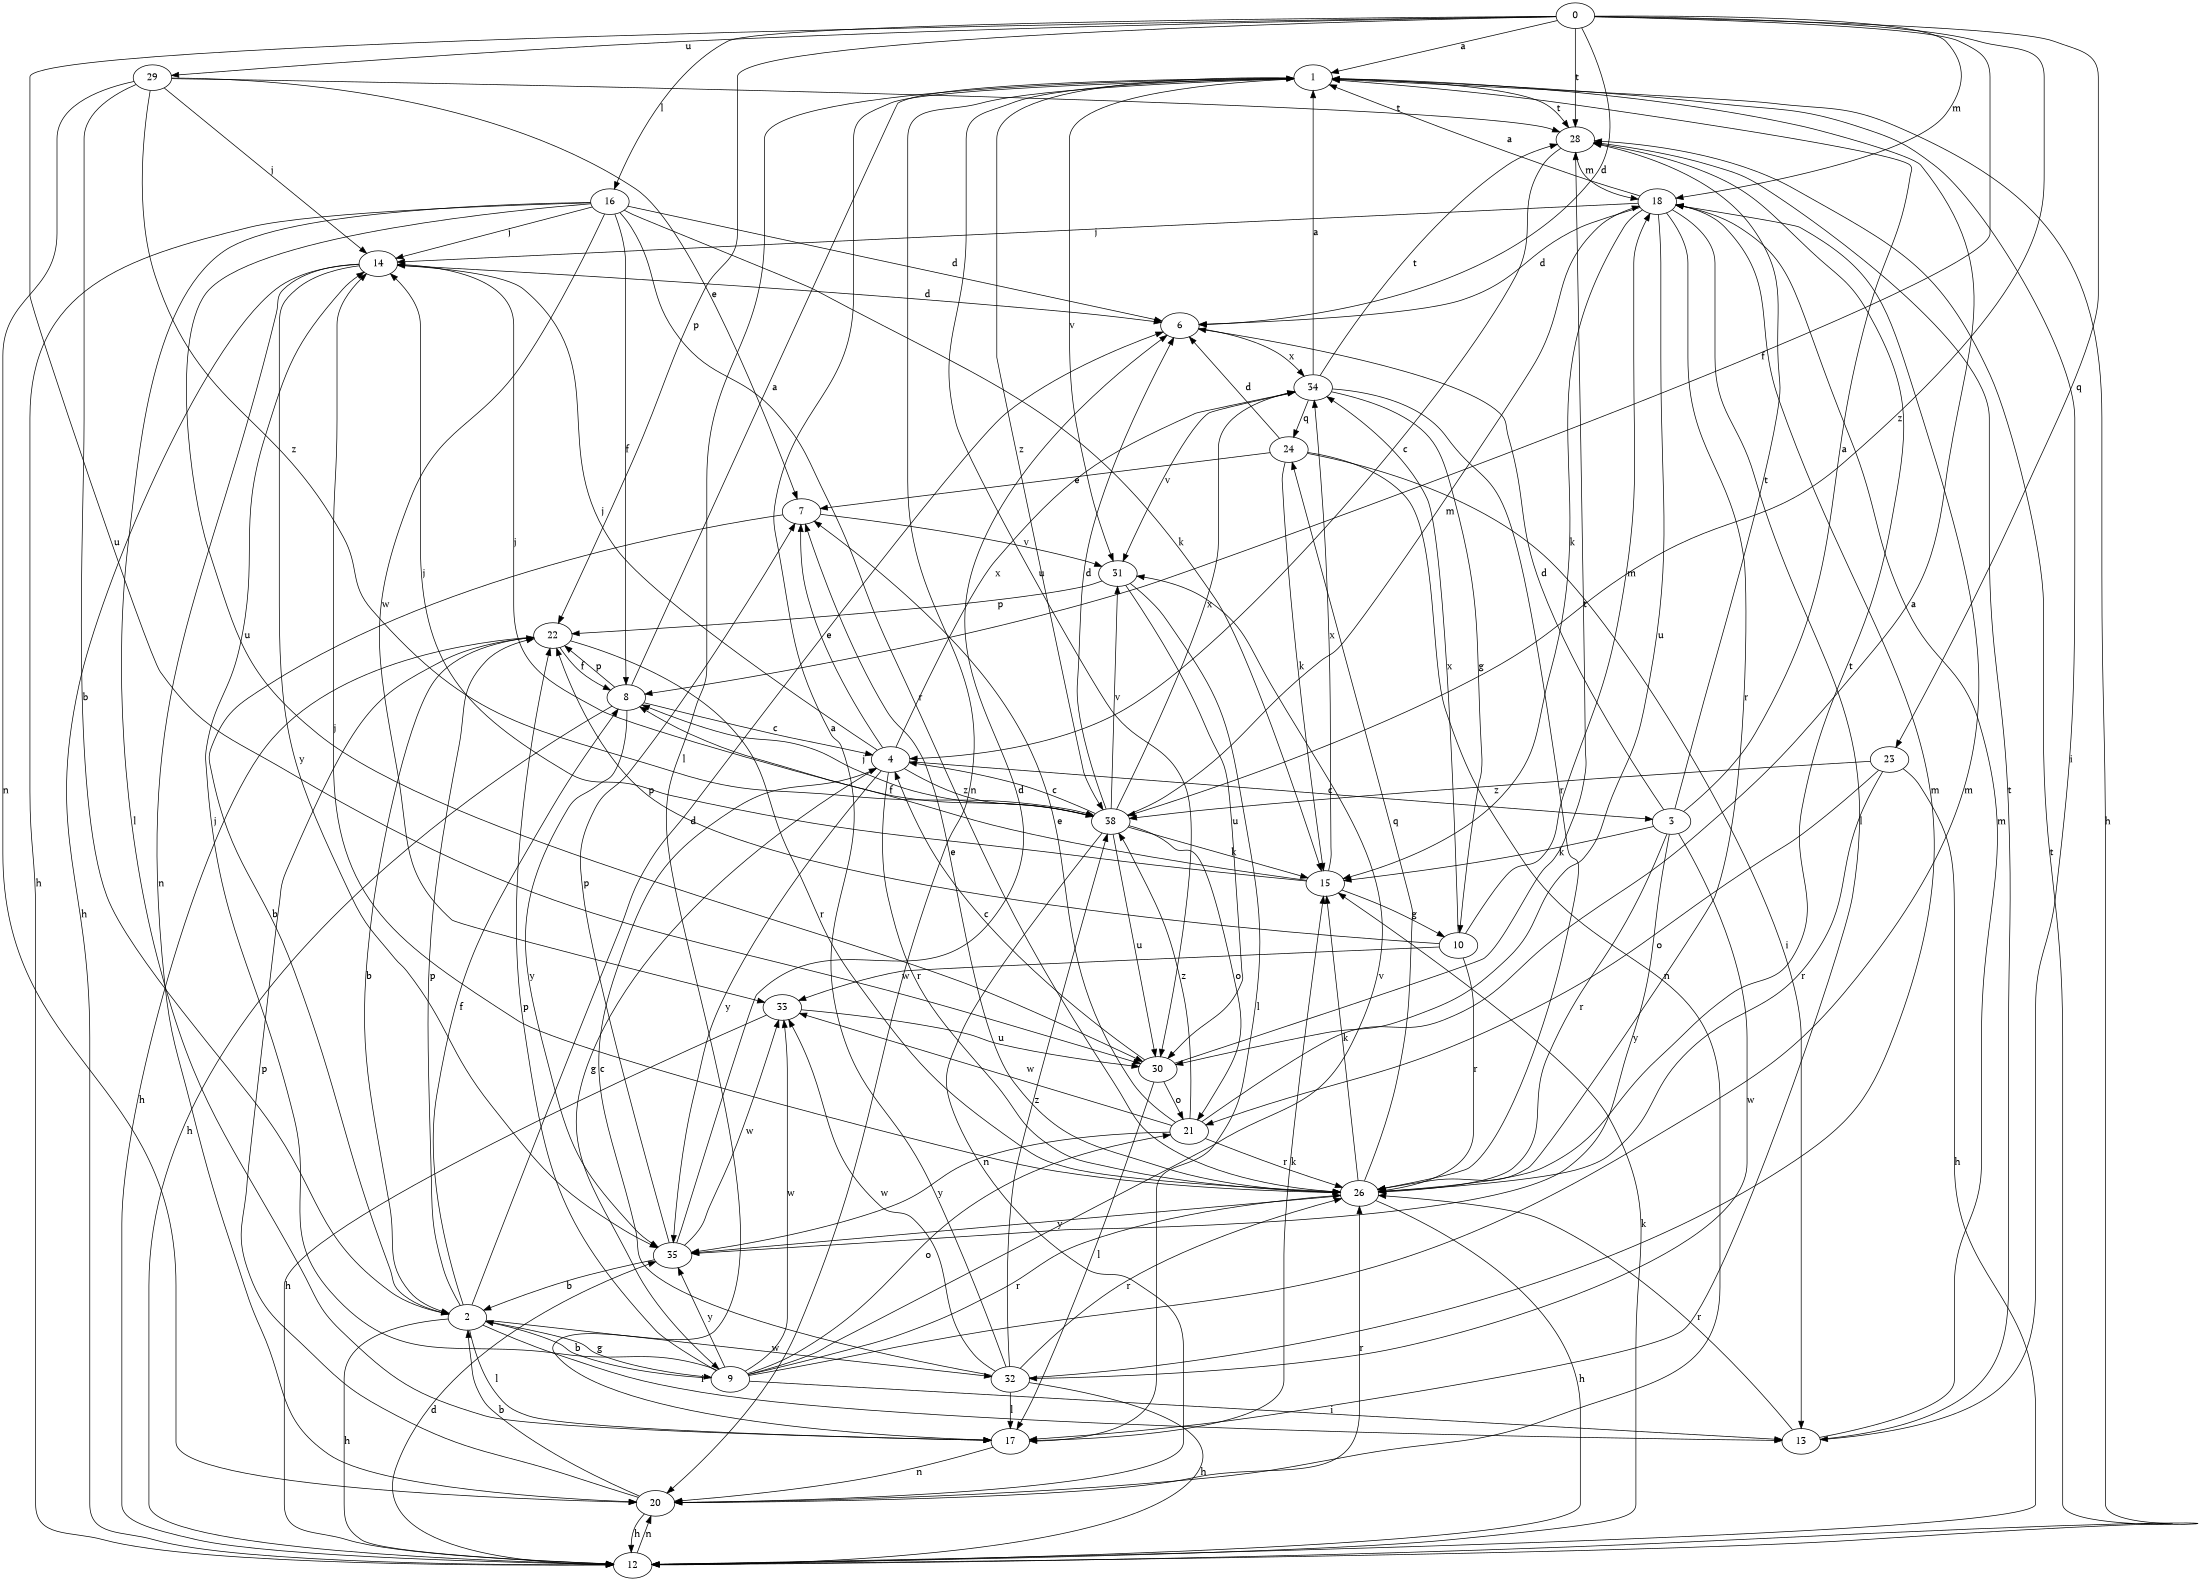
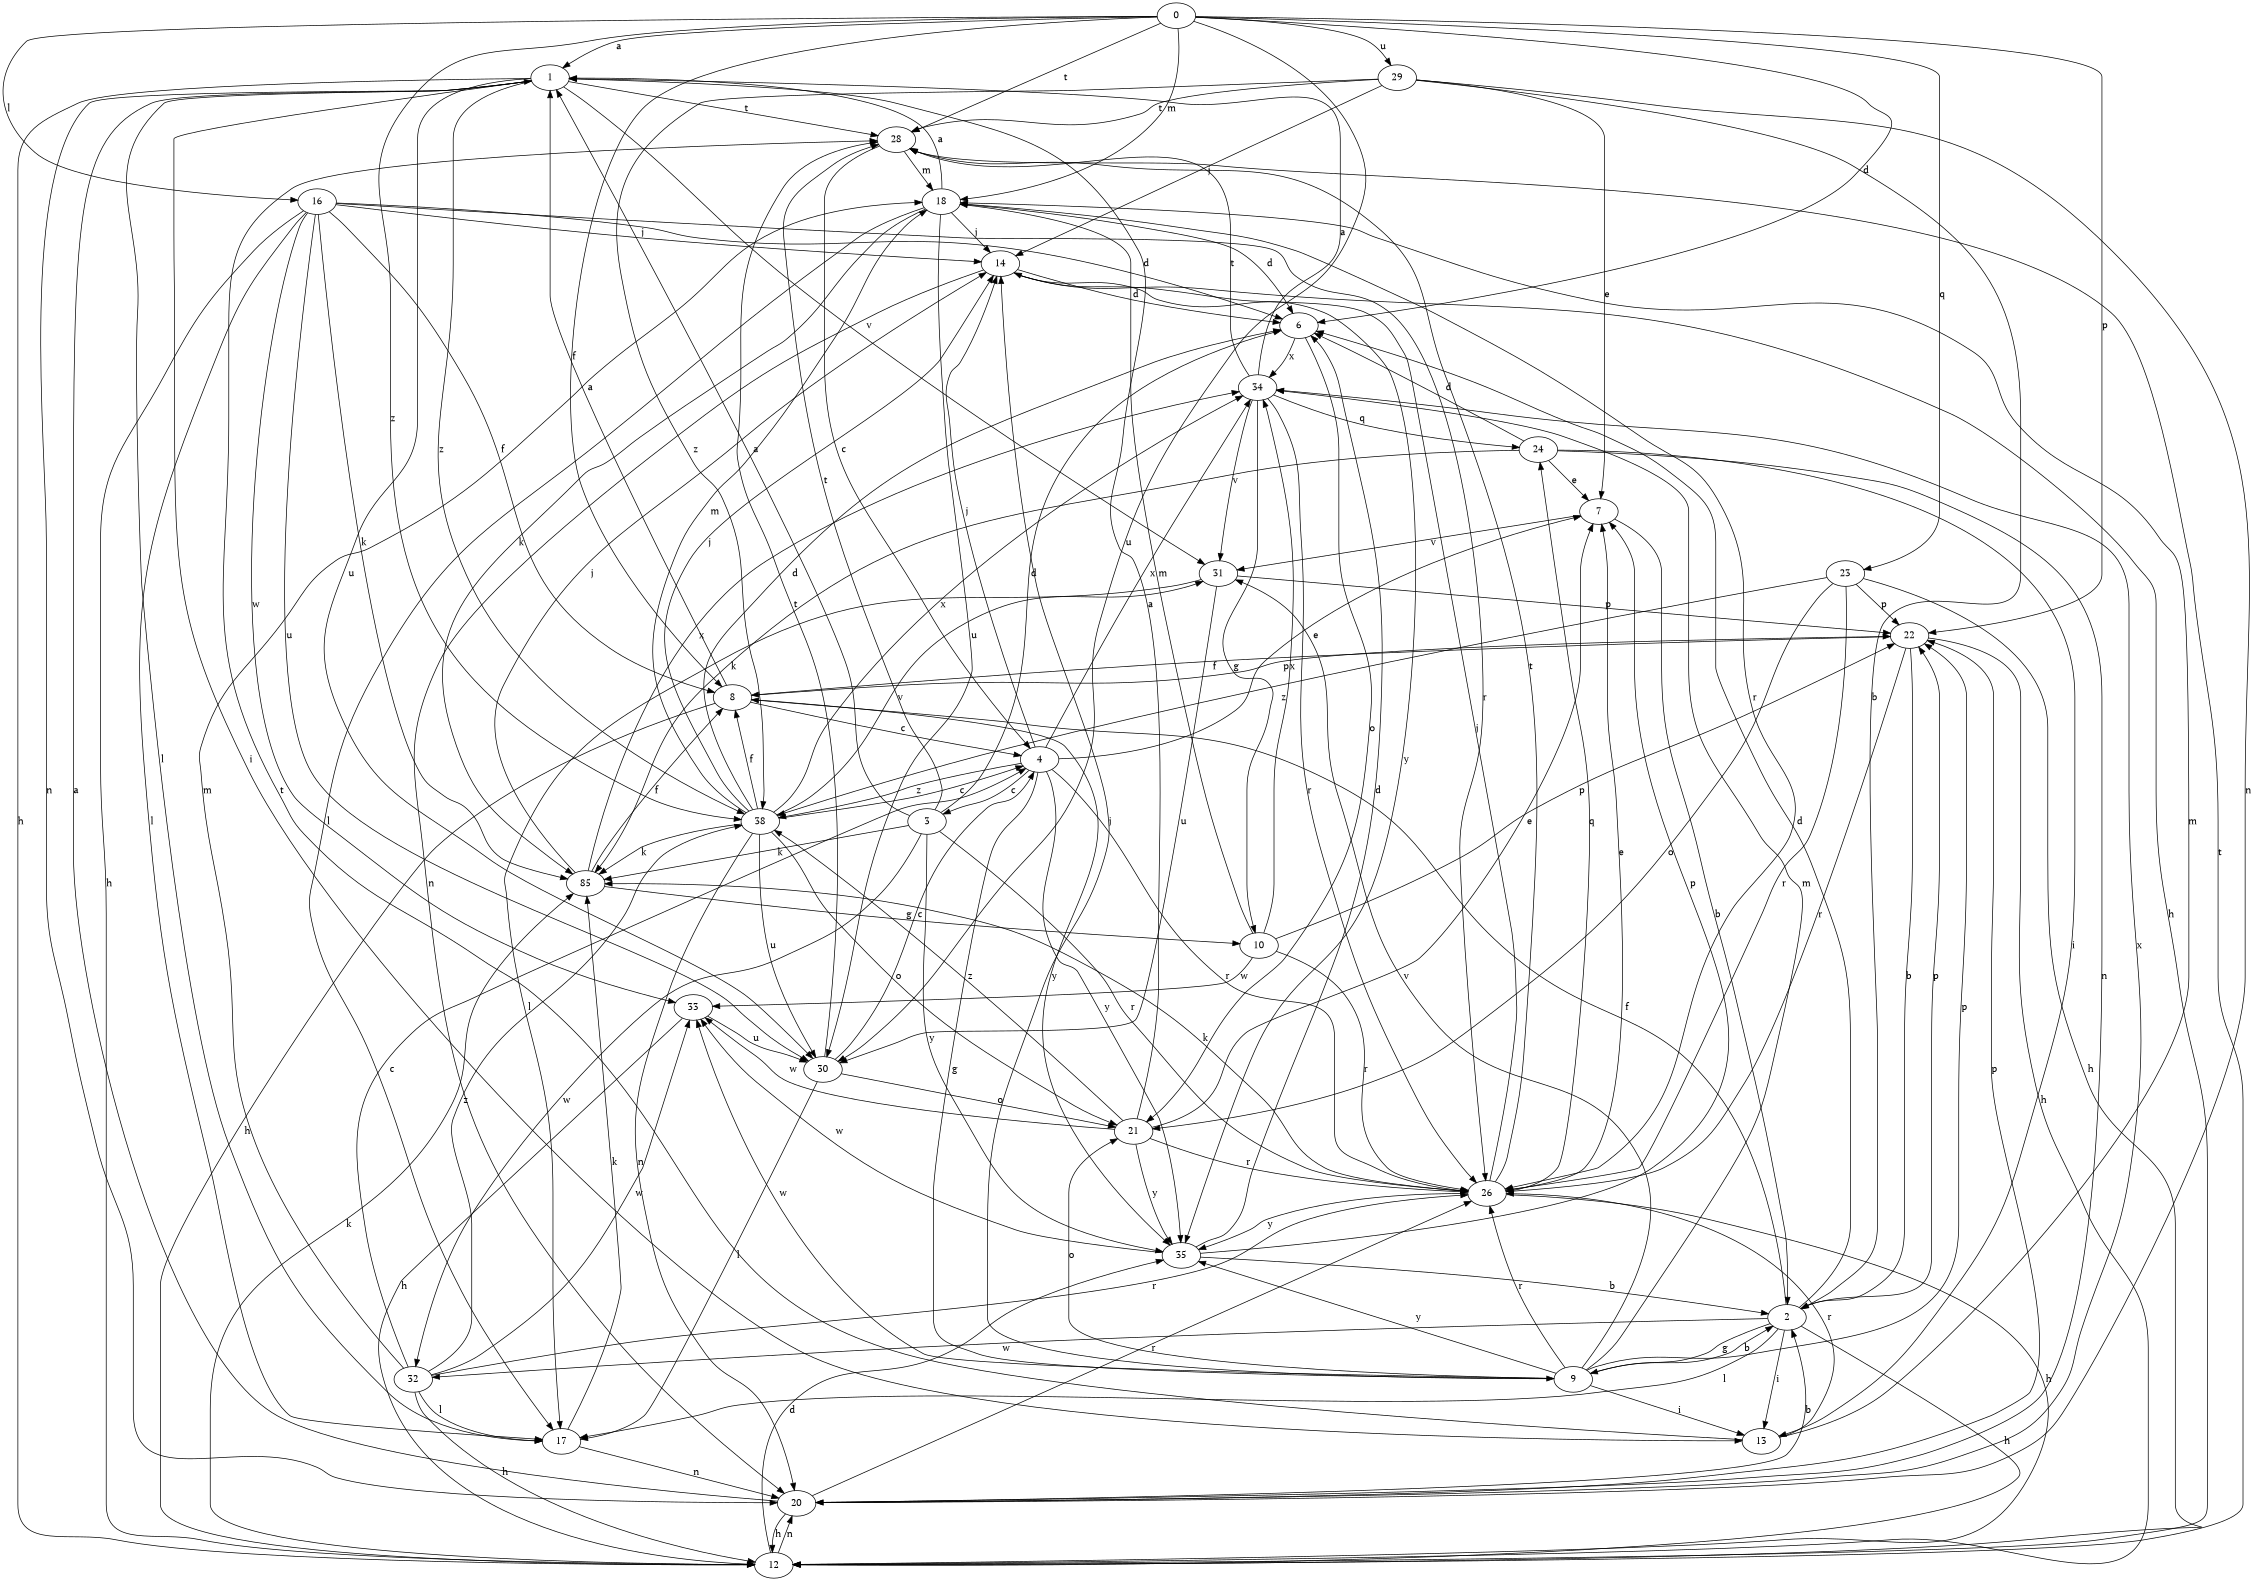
(785, 589) -> (73, 839)
none -> (1875, 602)
none -> (1367, 757)
(864, 760) -> (751, 760)
(1325, 883) -> (586, 883)
(1767, 1067) -> (1714, 764)
none -> (2128, 1184)
